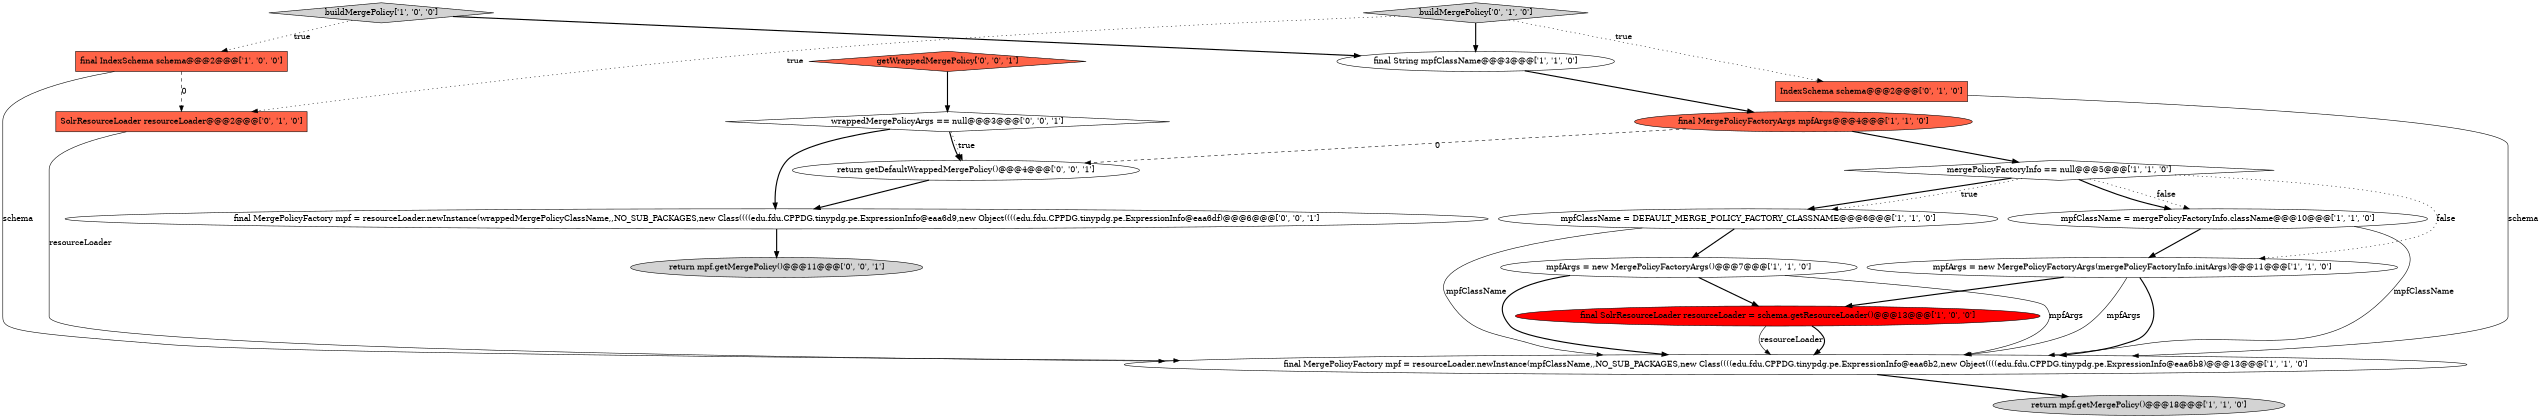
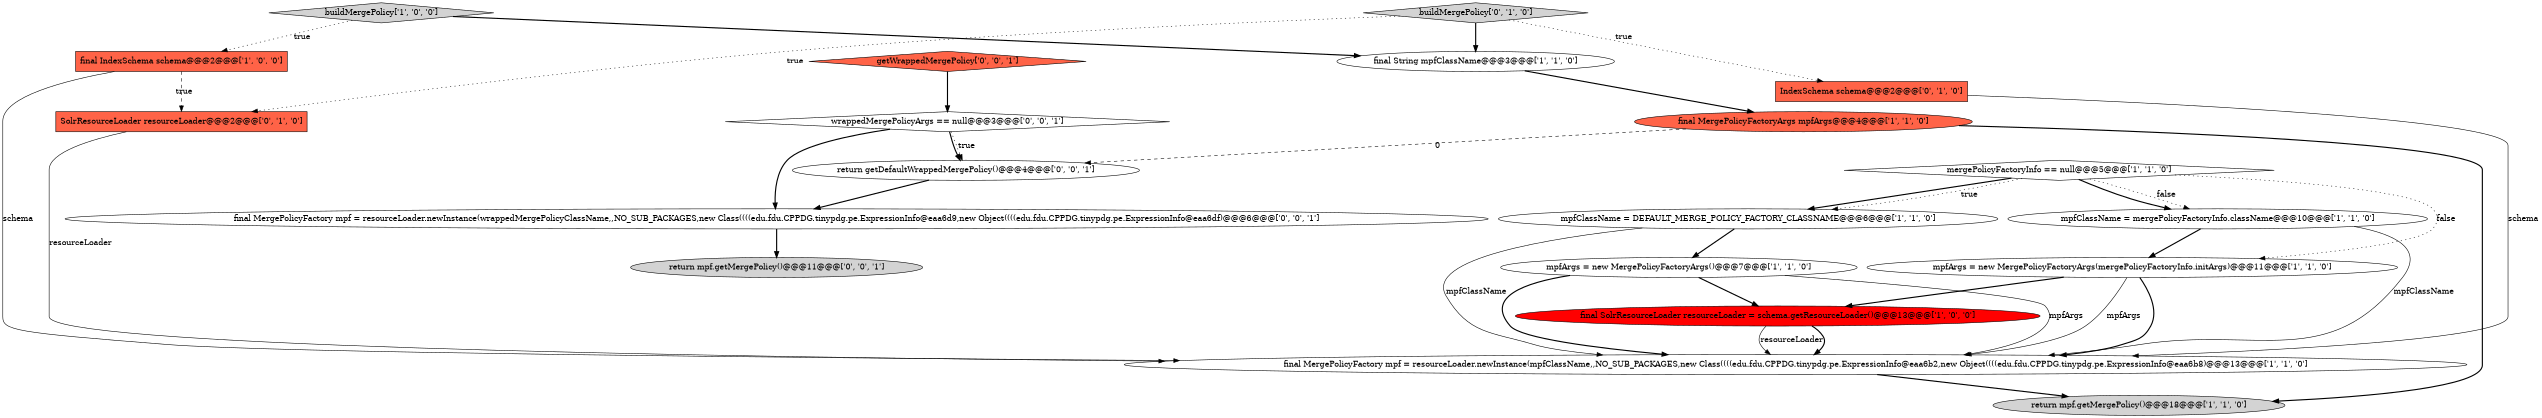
(184, 92) -> (184, 92)
(1932, 146) -> (2425, 152)
